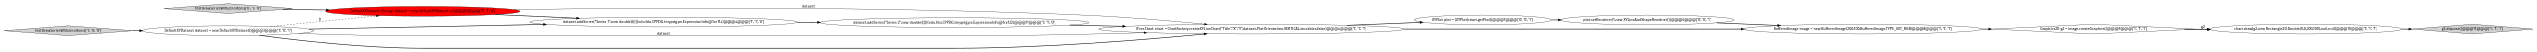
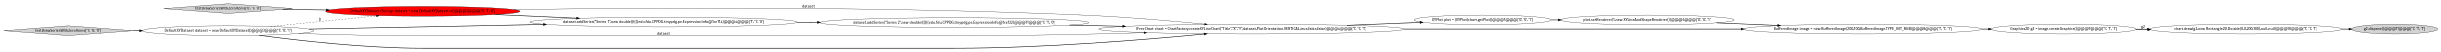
(2094, 29) -> (2064, 29)
(2472, 29) -> (2395, 29)
